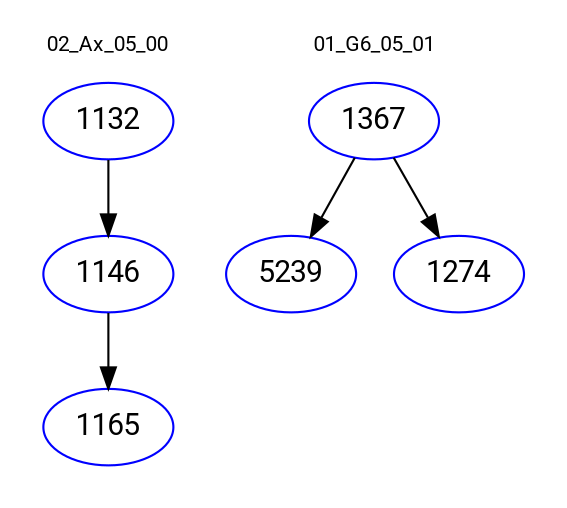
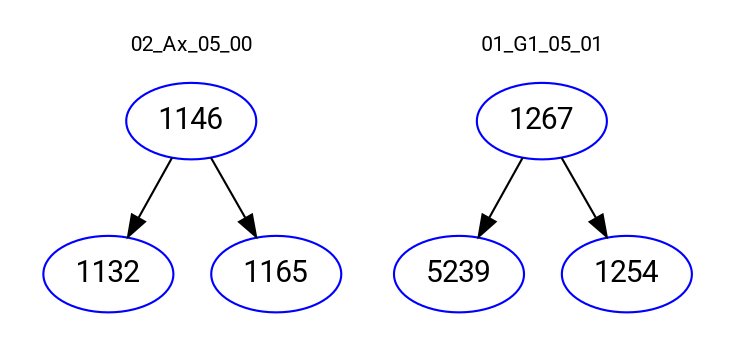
(375, 46) -> (543, 46)
(374, 121) -> (542, 121)
(108, 187) -> (155, 188)
(459, 274) -> (627, 274)
